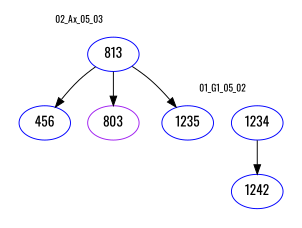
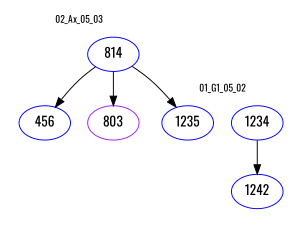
(113, 54) -> (113, 54)
